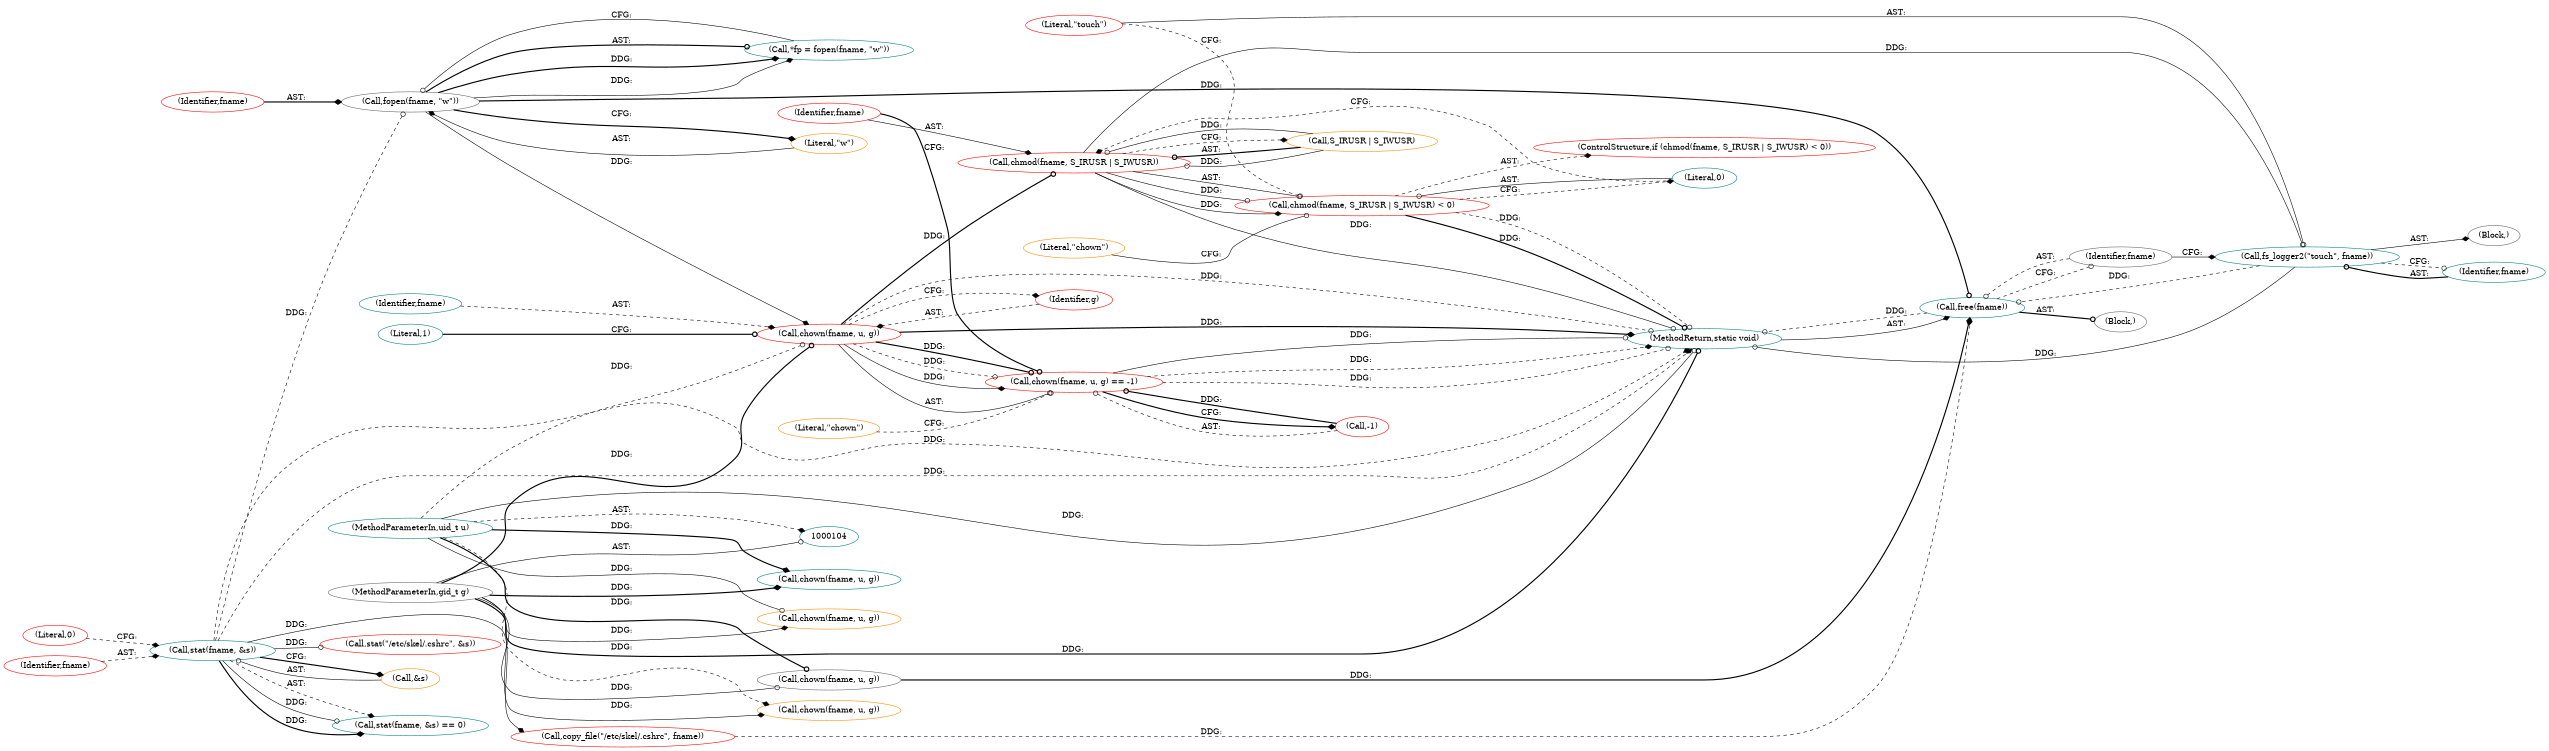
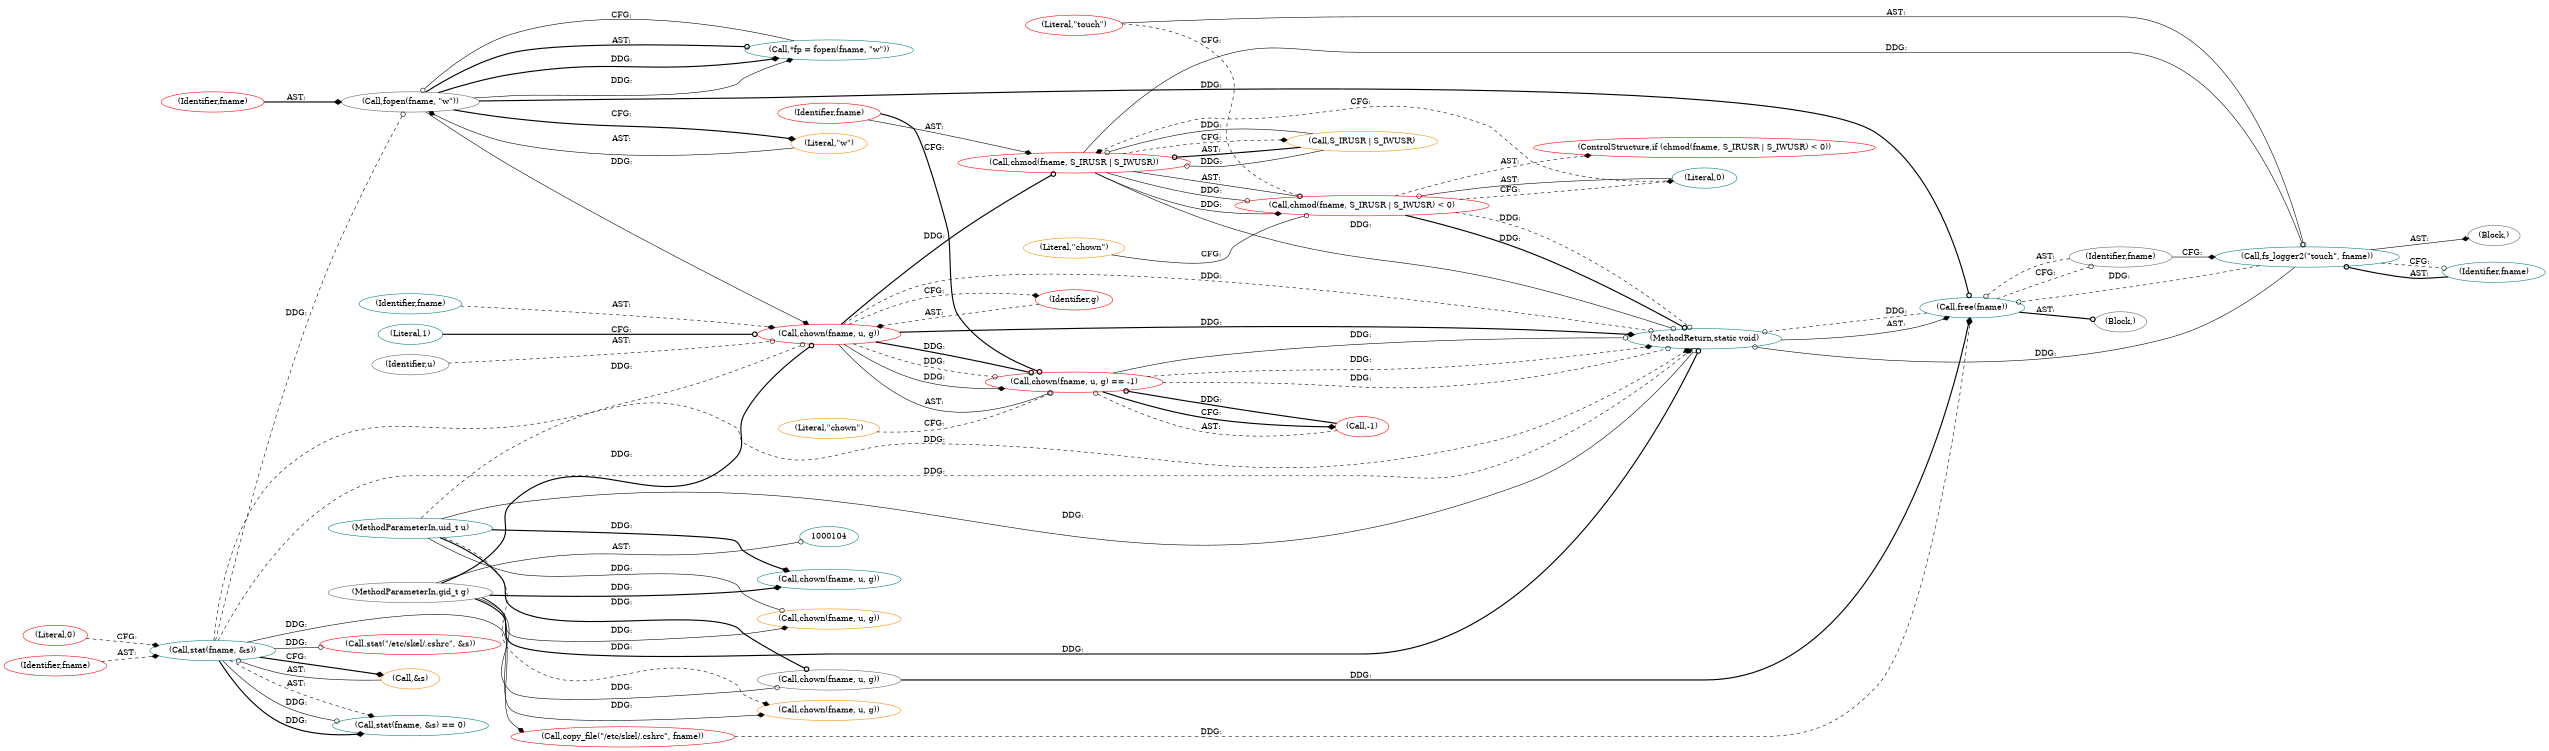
none -> (410, 365)
(636, 514) -> none
